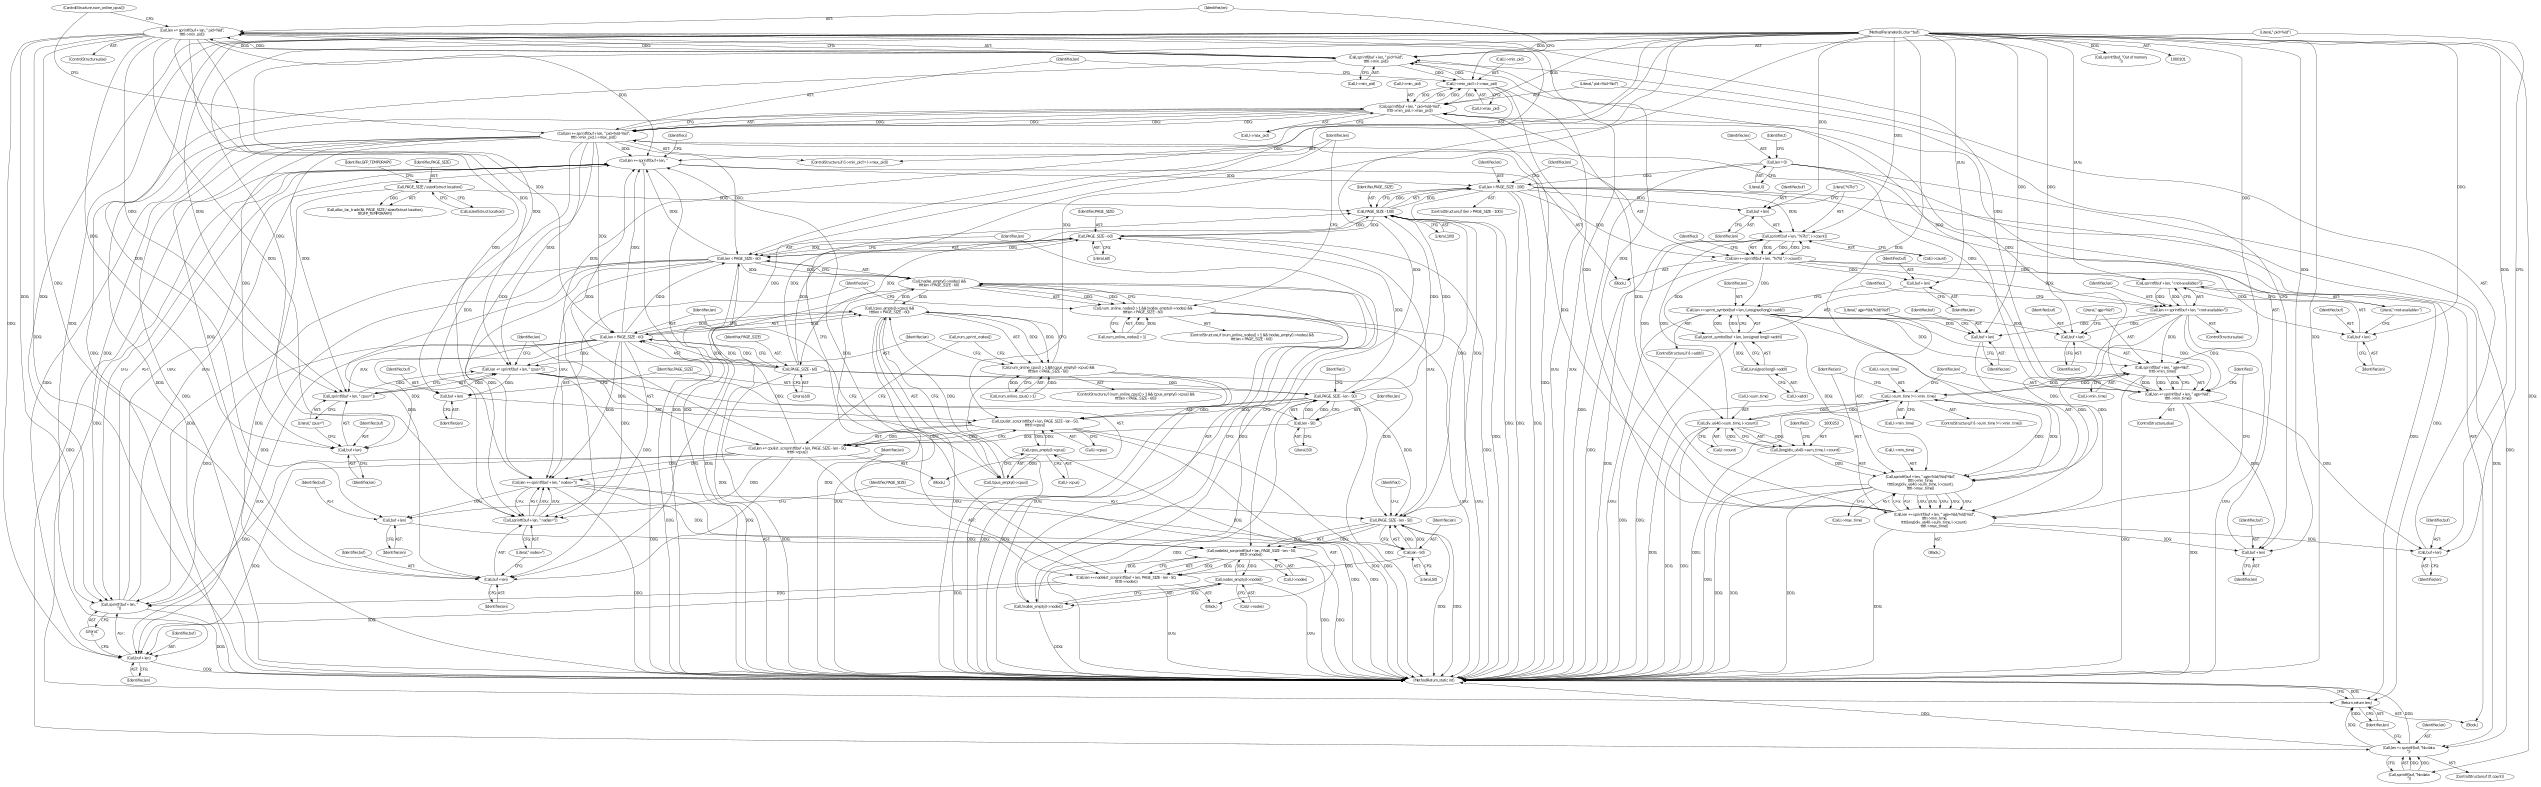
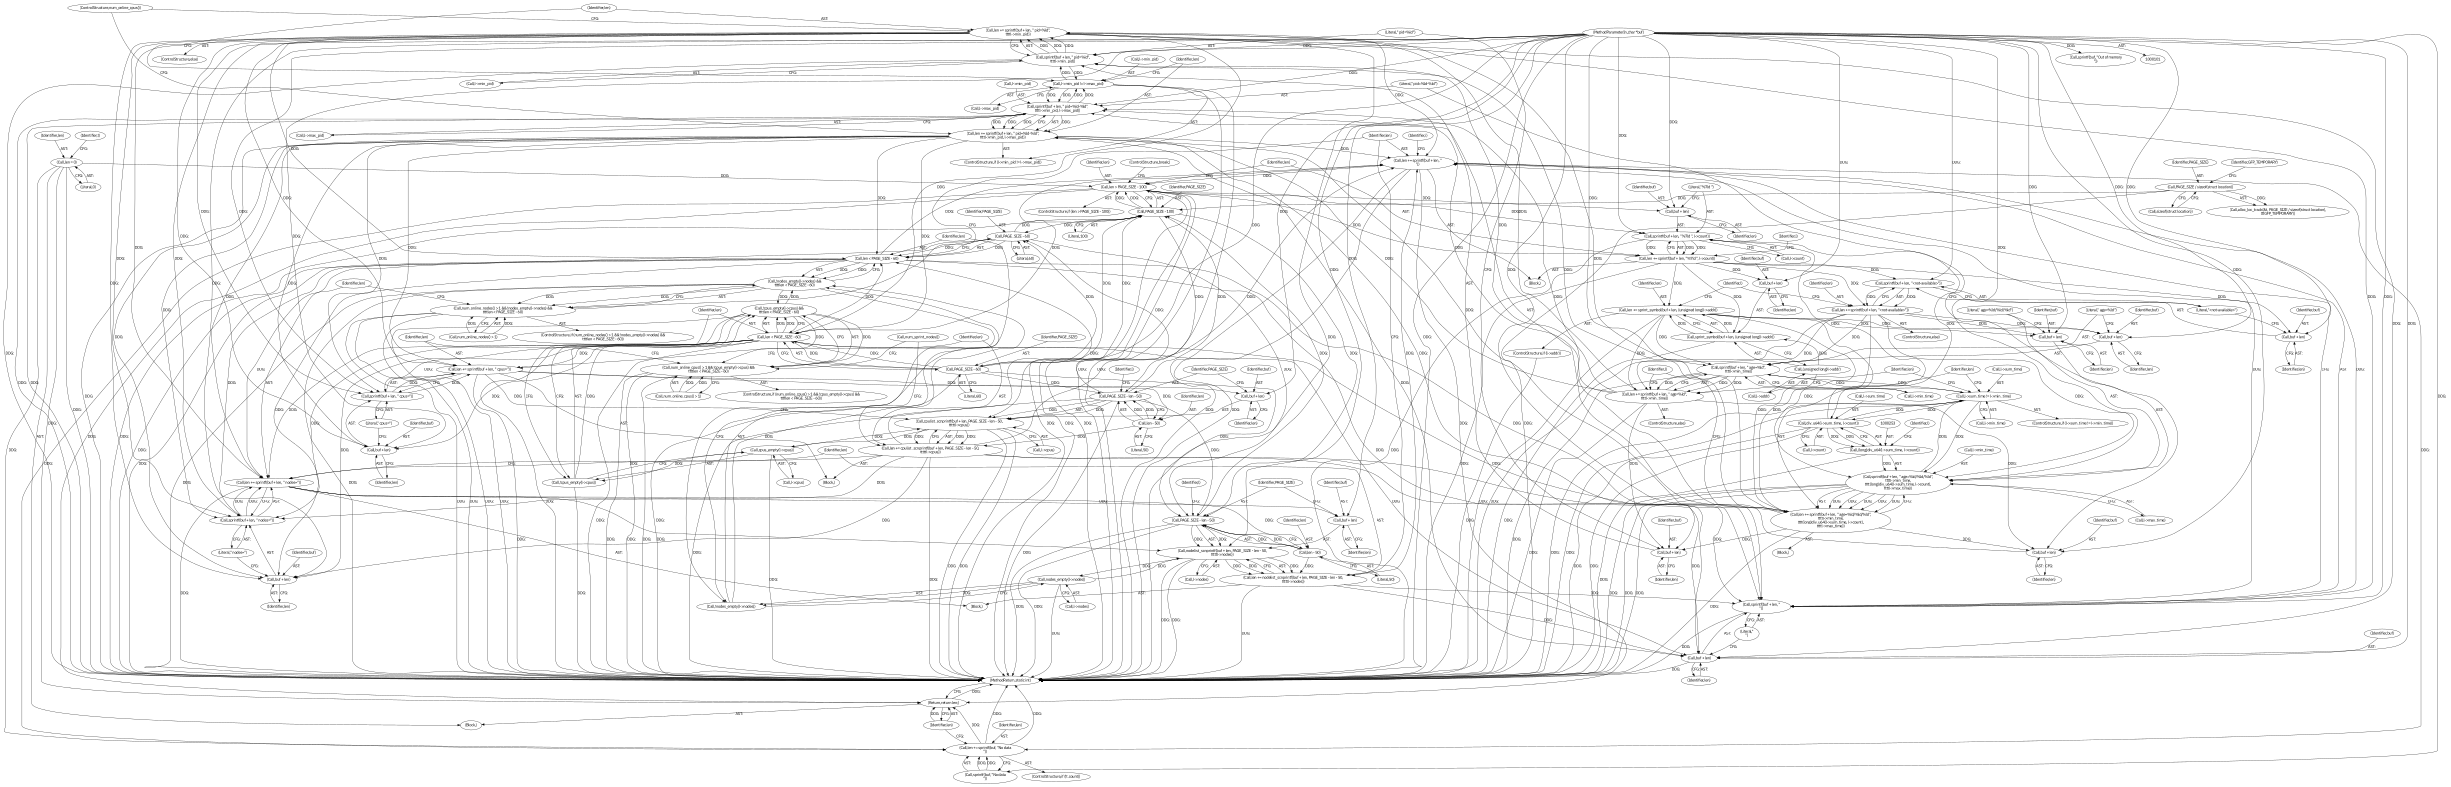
none -> (1150, 163)
(1203, 679) -> none
